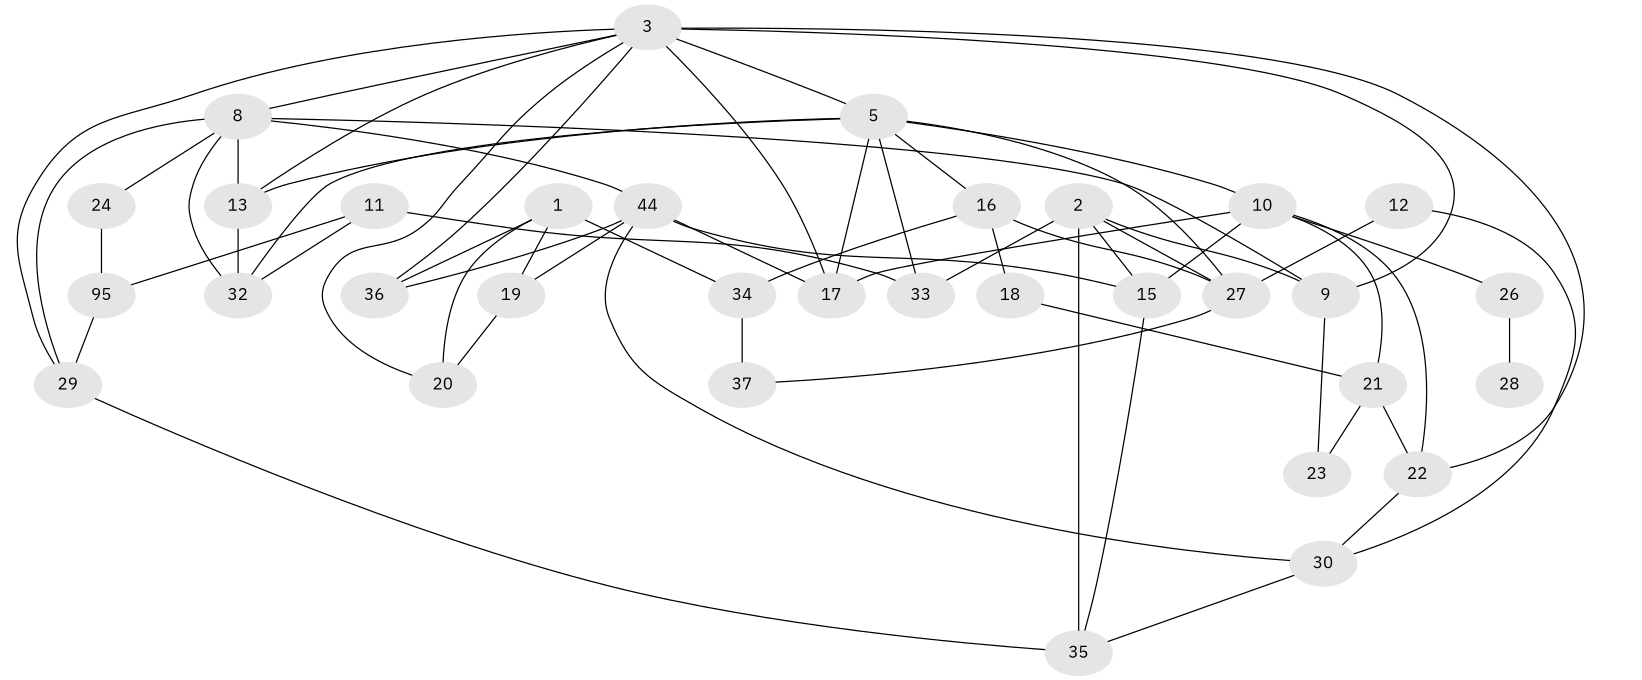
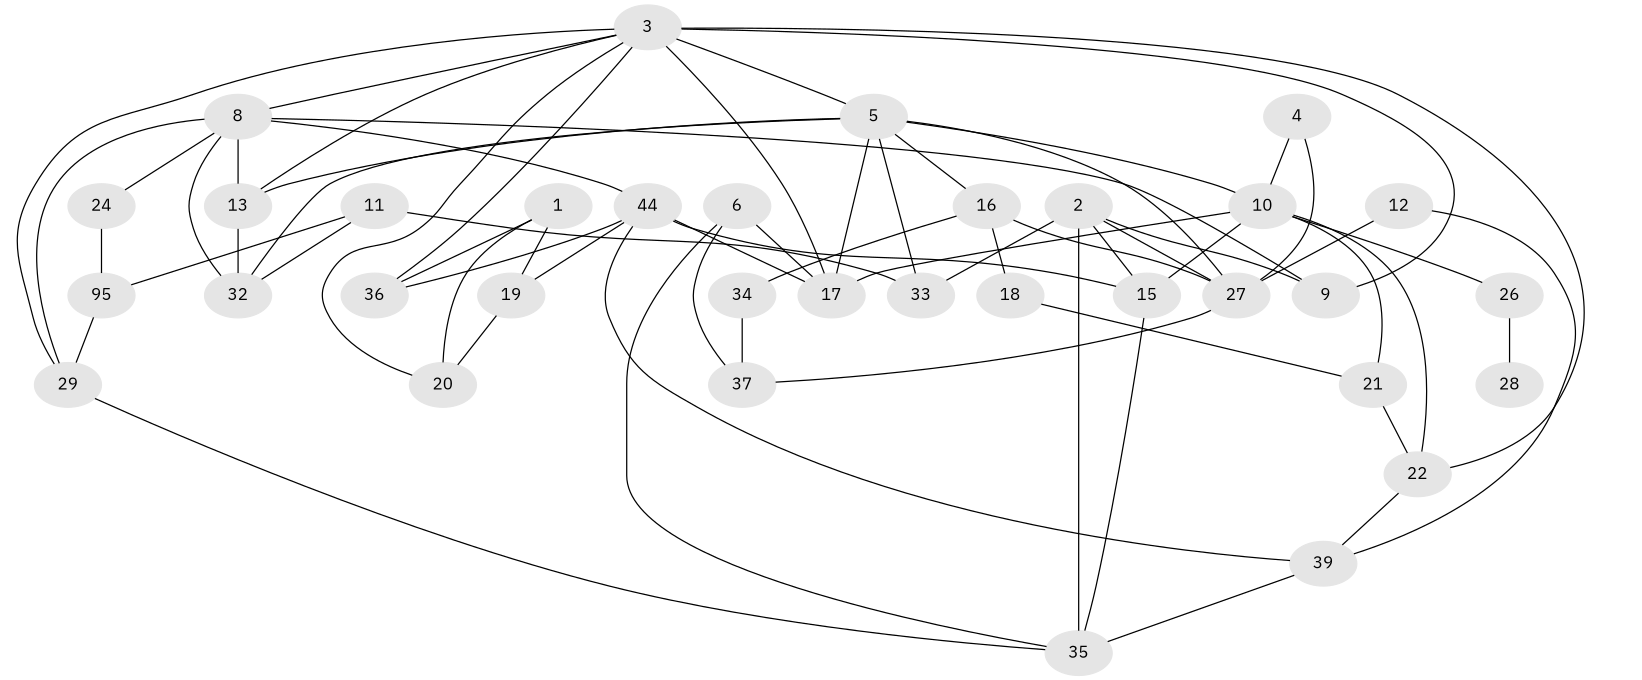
none -> (1297, 117)
none -> (737, 206)
(650, 251) -> none
(1317, 474) -> none
(1323, 564) -> (1323, 564)
